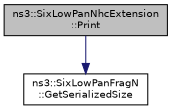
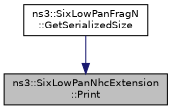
(86, 49) -> (86, 49)
